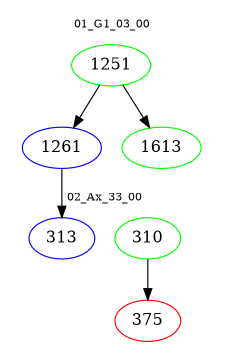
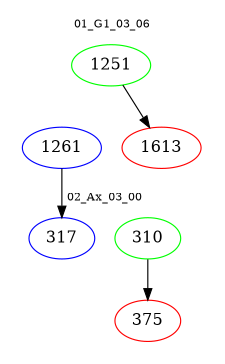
(112, 25) -> (112, 25)
(90, 101) -> none
(162, 148) -> (162, 148)
(105, 198) -> (105, 198)
(62, 238) -> (62, 238)
